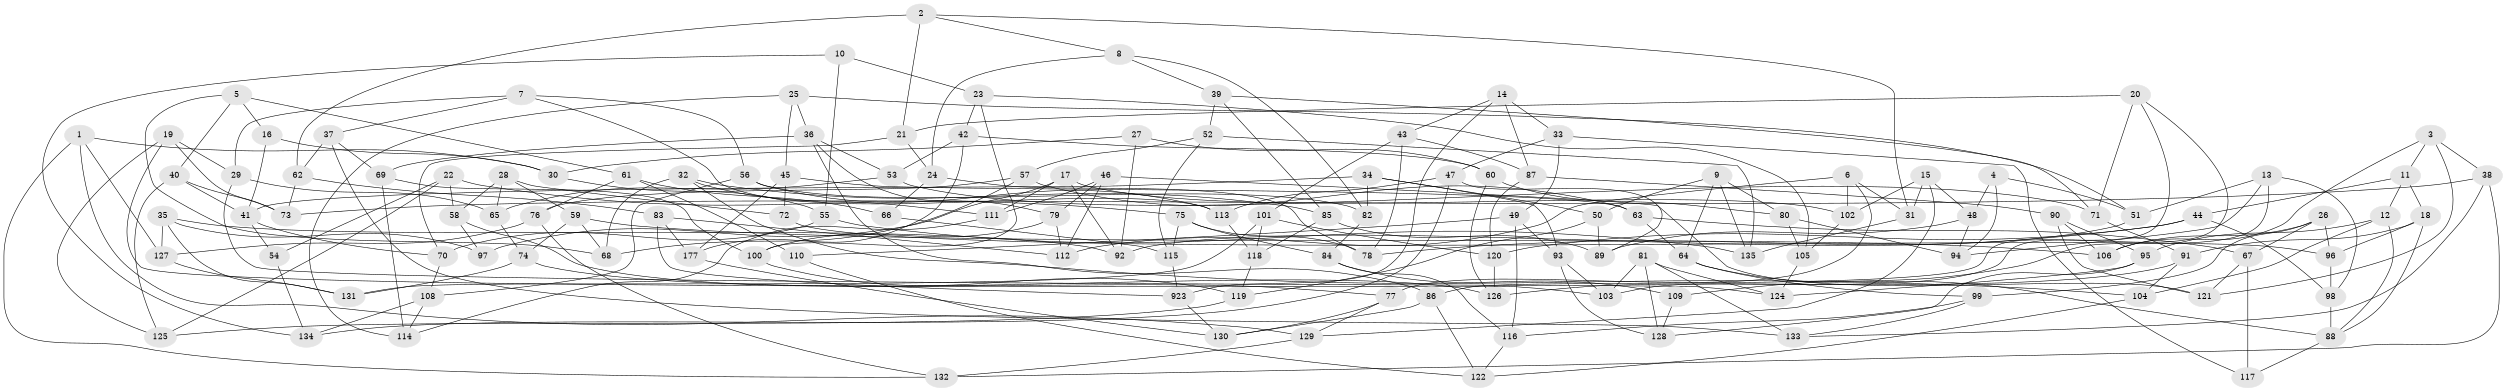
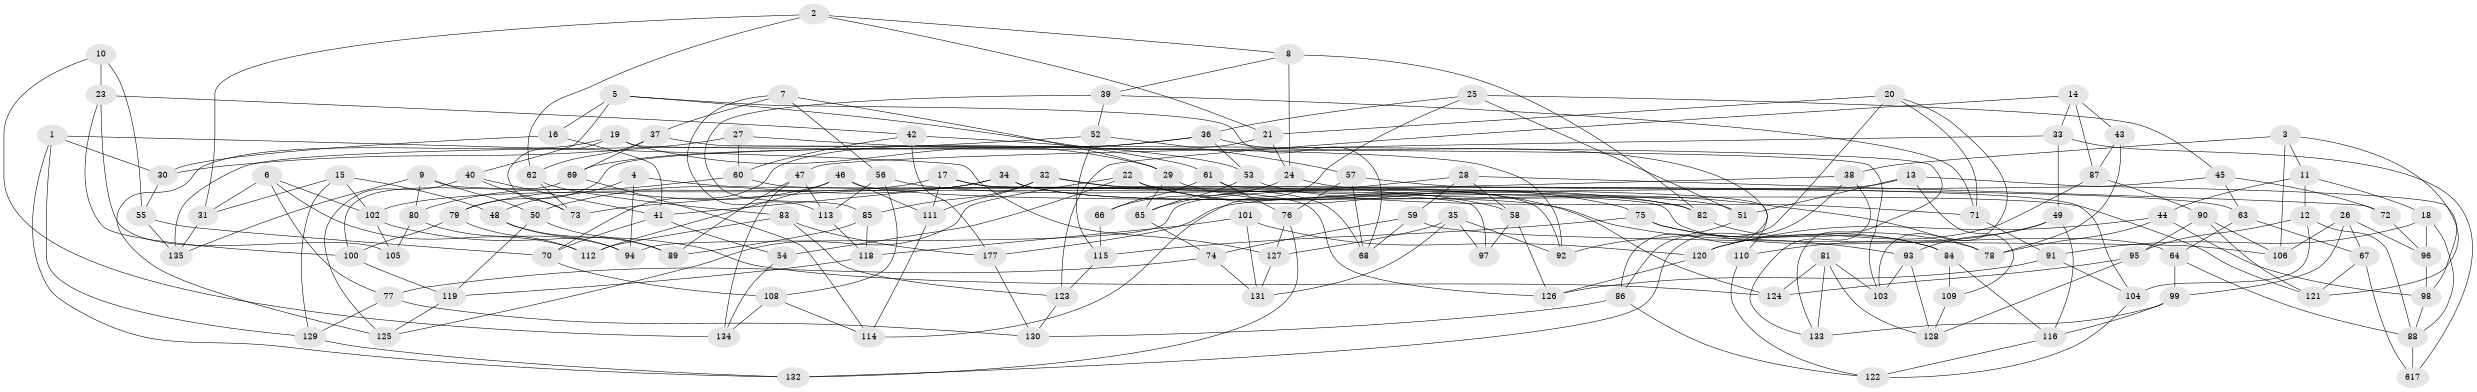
(1338, 171) -> none
(1790, 277) -> (1069, 284)
(1179, 297) -> (1062, 297)
(2248, 378) -> (2413, 378)
